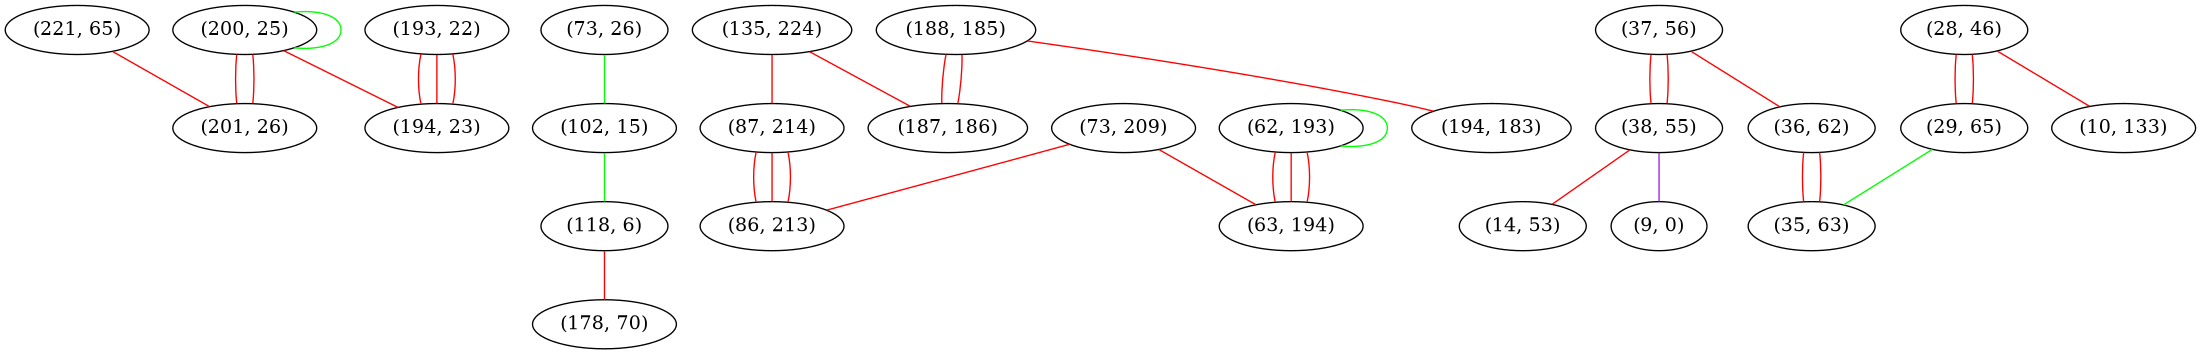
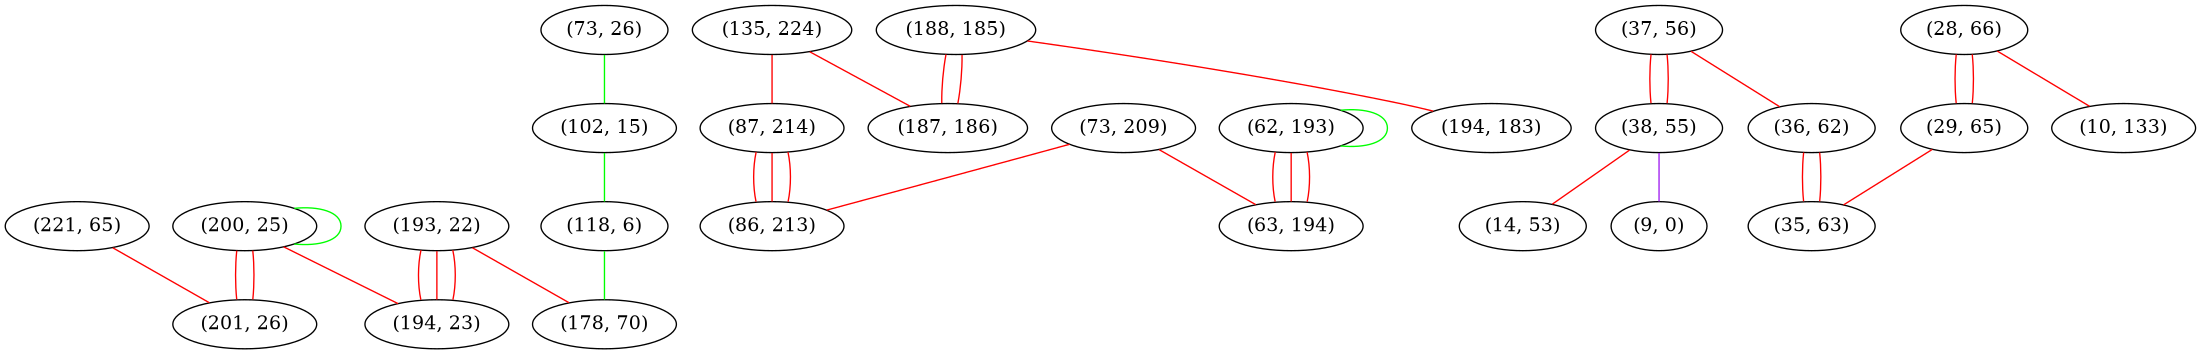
(1964, 30) -> (1964, 30)
(1888, 177) -> (1888, 177)
none -> (521, 275)
(604, 275) -> (604, 275)
